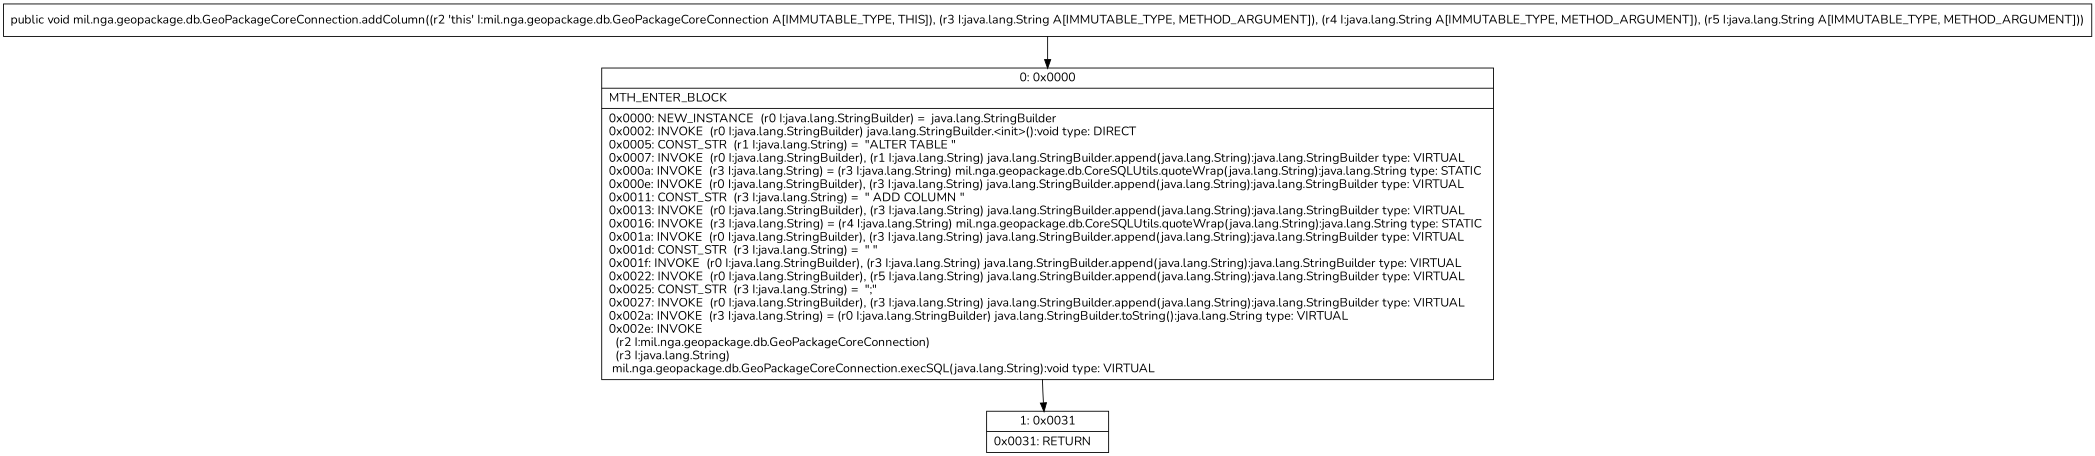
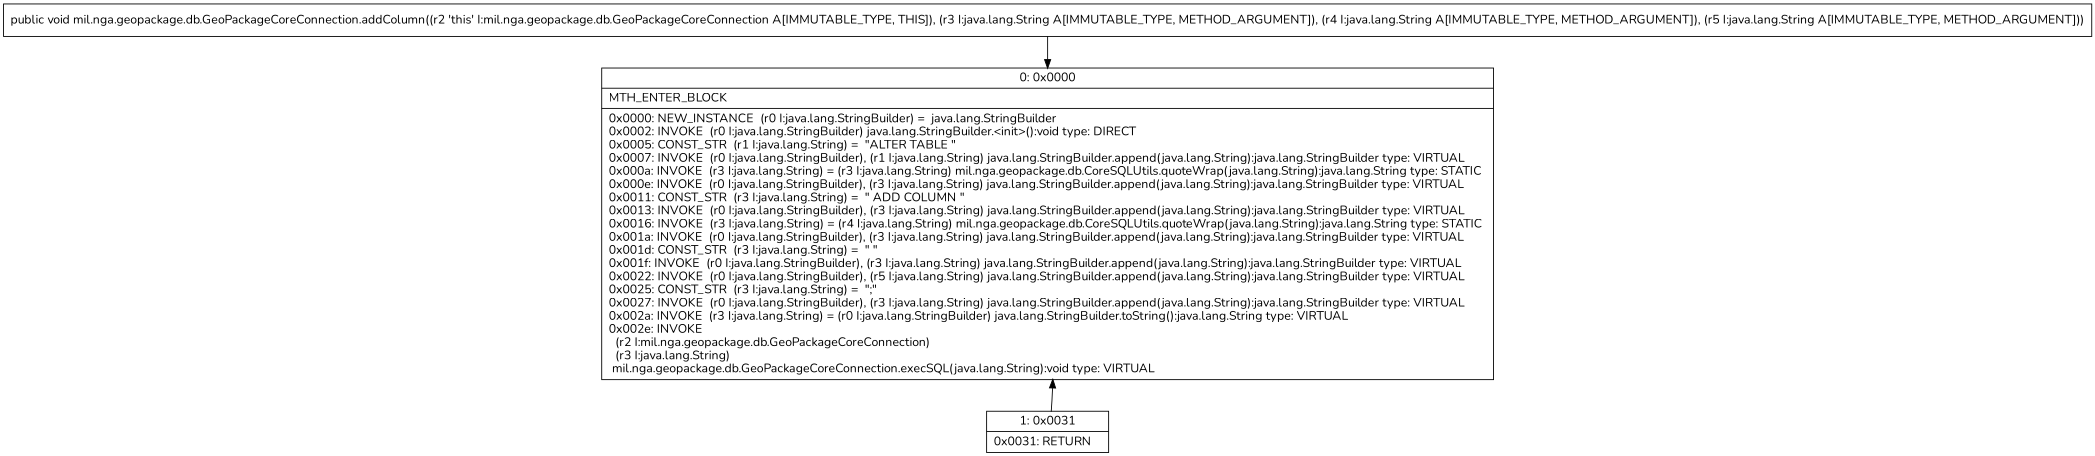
(1043, 391) -> (1052, 400)
